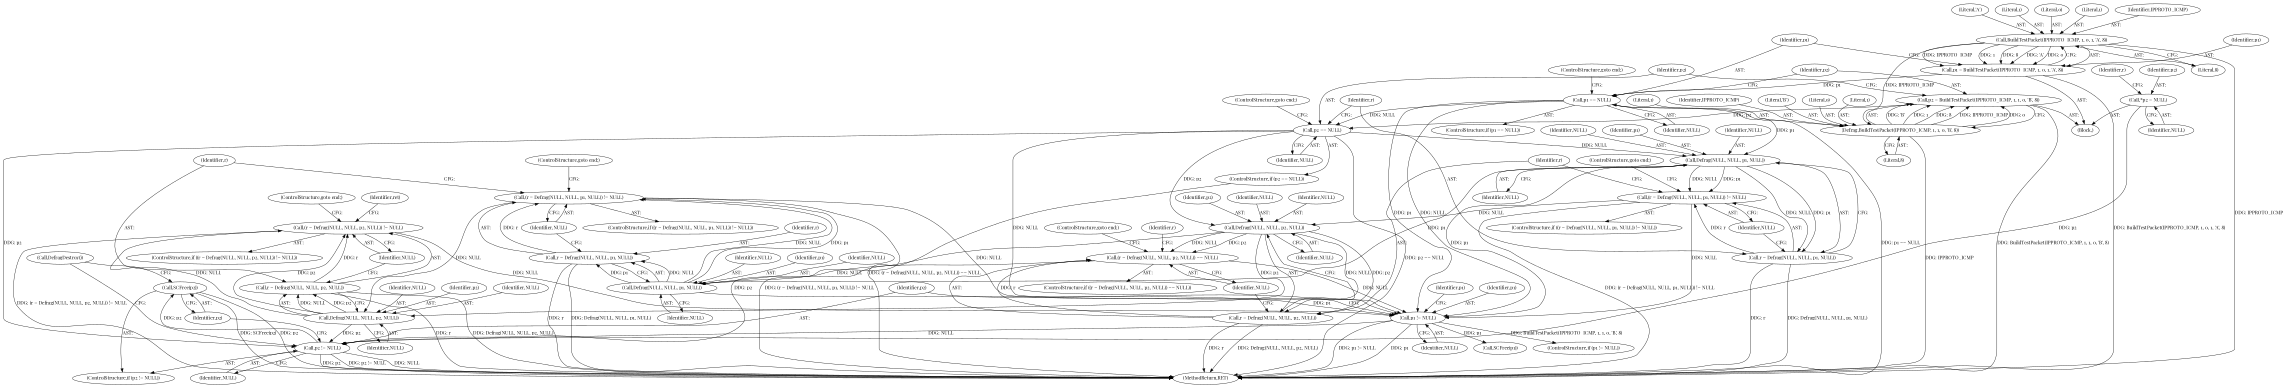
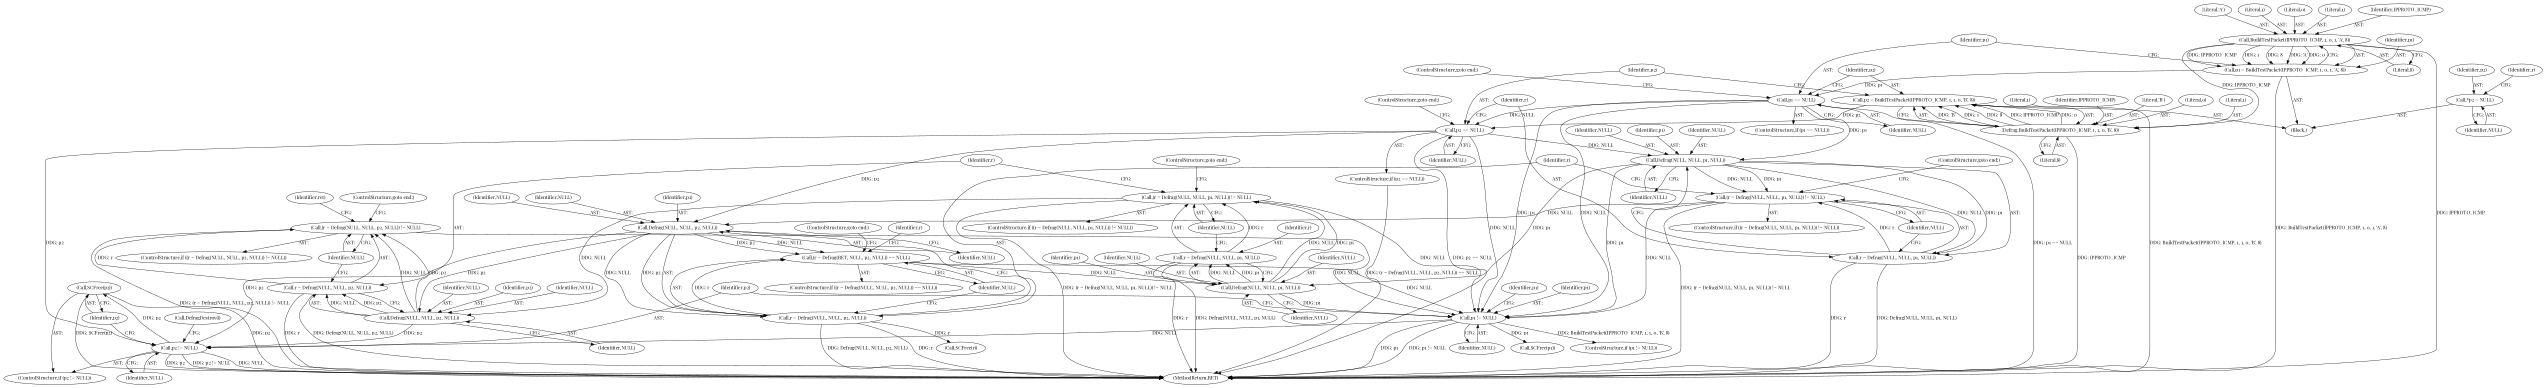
(1162, 258) -> (856, 258)
(122, 266) -> none
(1289, 339) -> none
none -> (961, 348)
